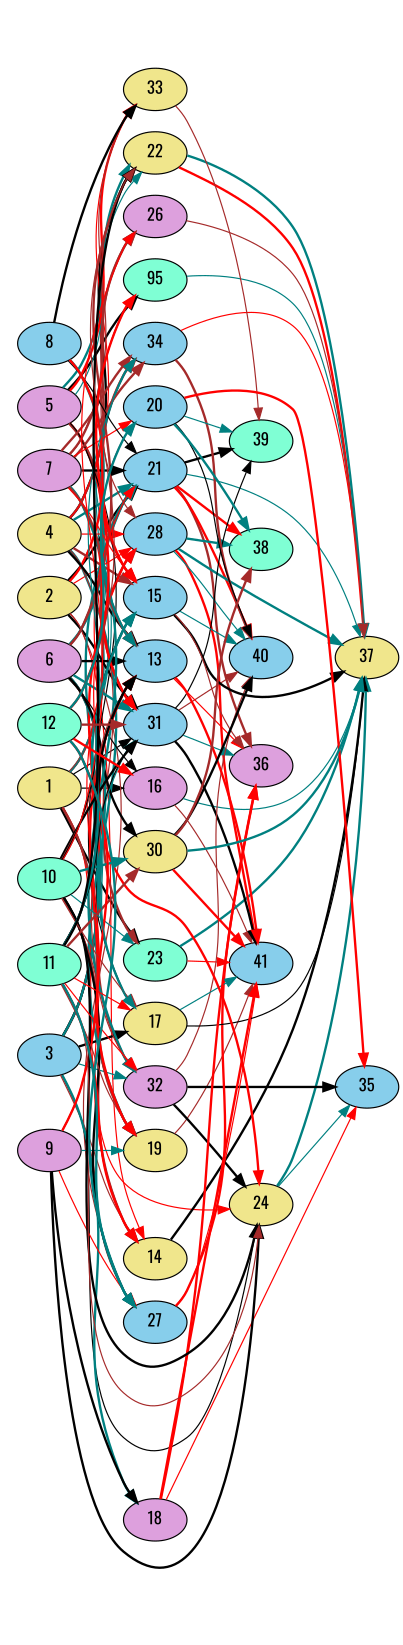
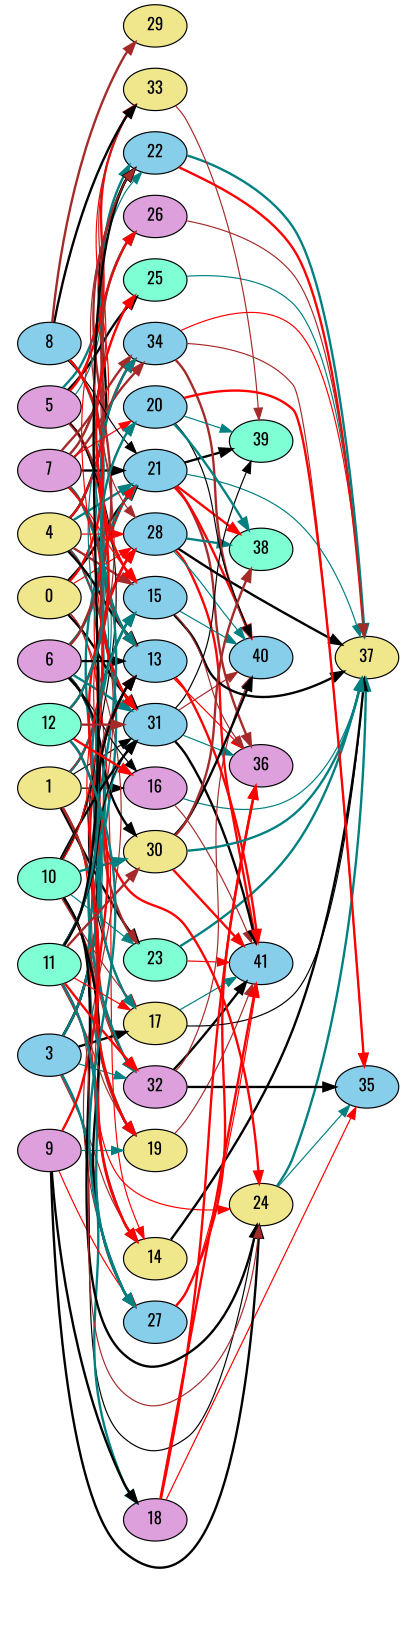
none -> (155, 26)
(155, 153) -> (155, 153)
(155, 280) -> (155, 280)
(254, 595) -> (254, 595)
(49, 598) -> (49, 598)
none -> (331, 660)
(96, 1022) -> (96, 1022)
(201, 1135) -> (206, 1033)
